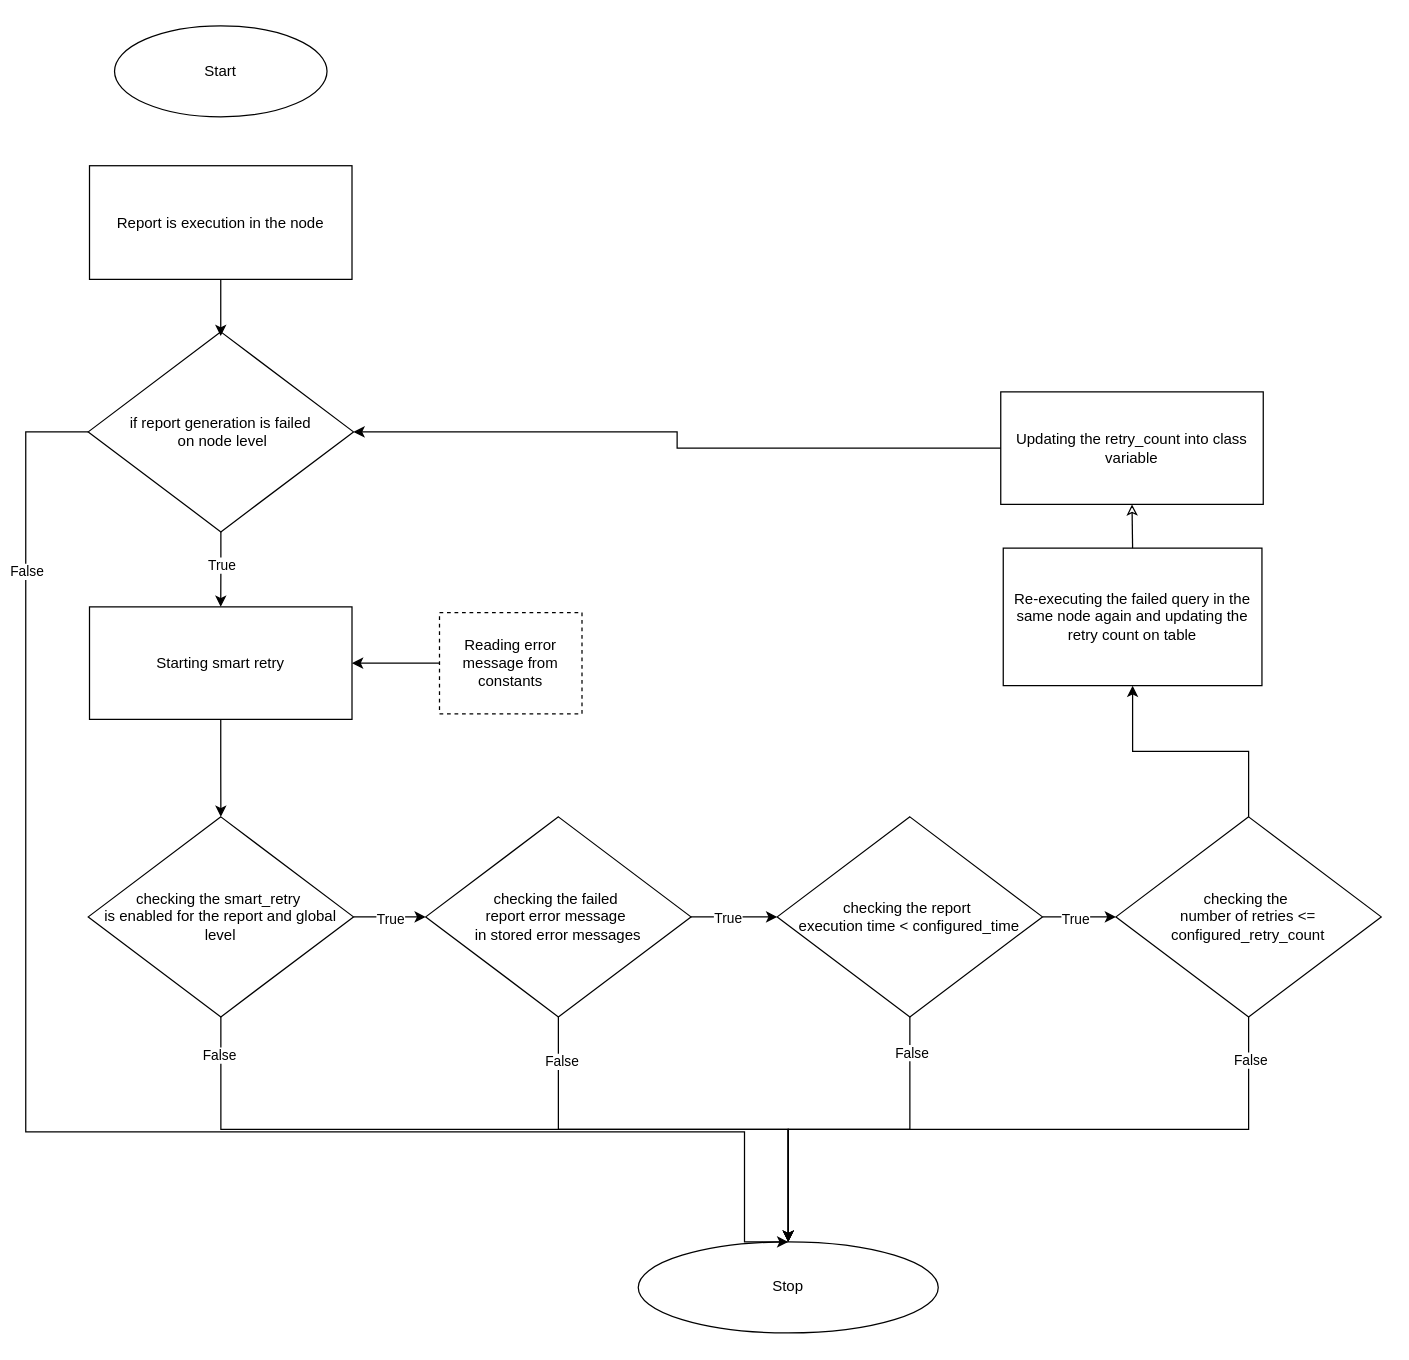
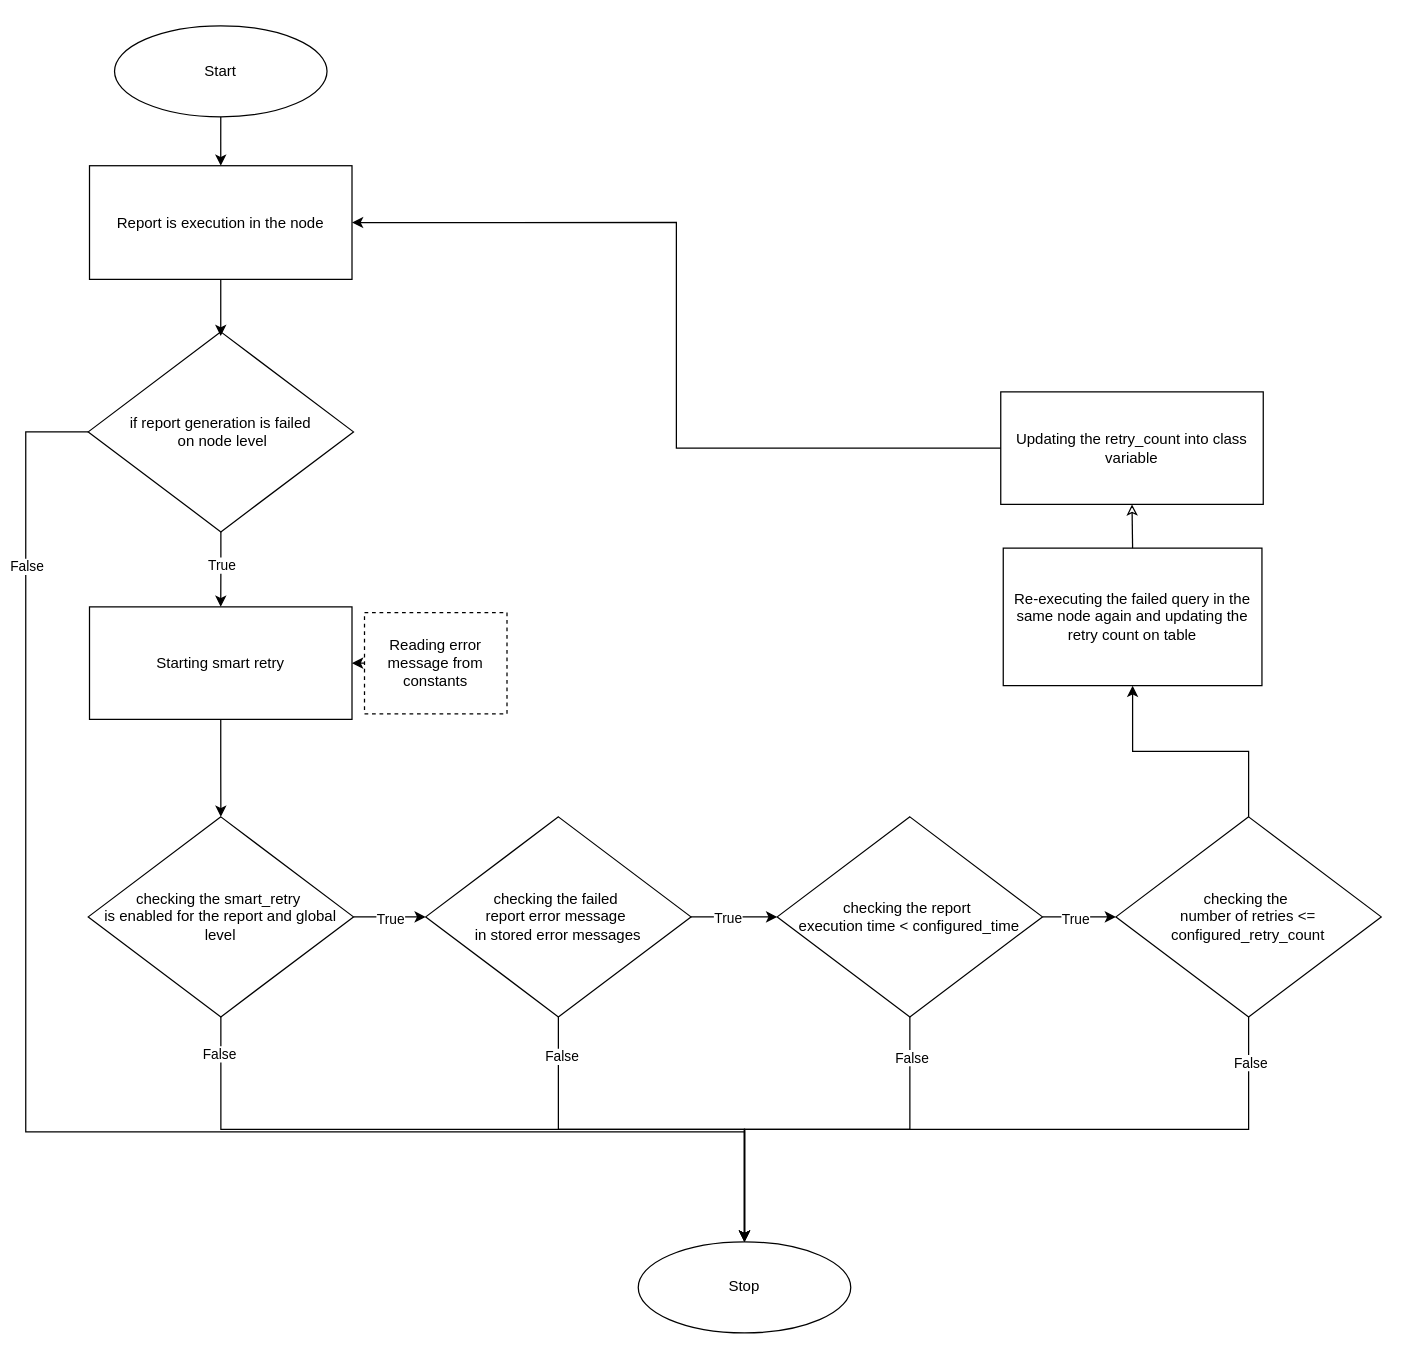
none -> (221, 137)
(529, 432) -> (632, 223)
(511, 663) -> (436, 663)
(788, 1287) -> (744, 1287)
